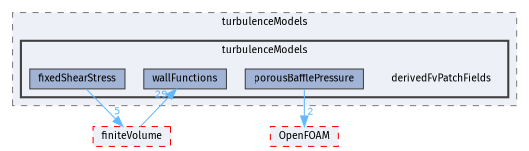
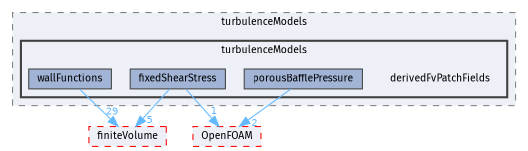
none -> (199, 104)
(154, 112) -> (95, 104)
